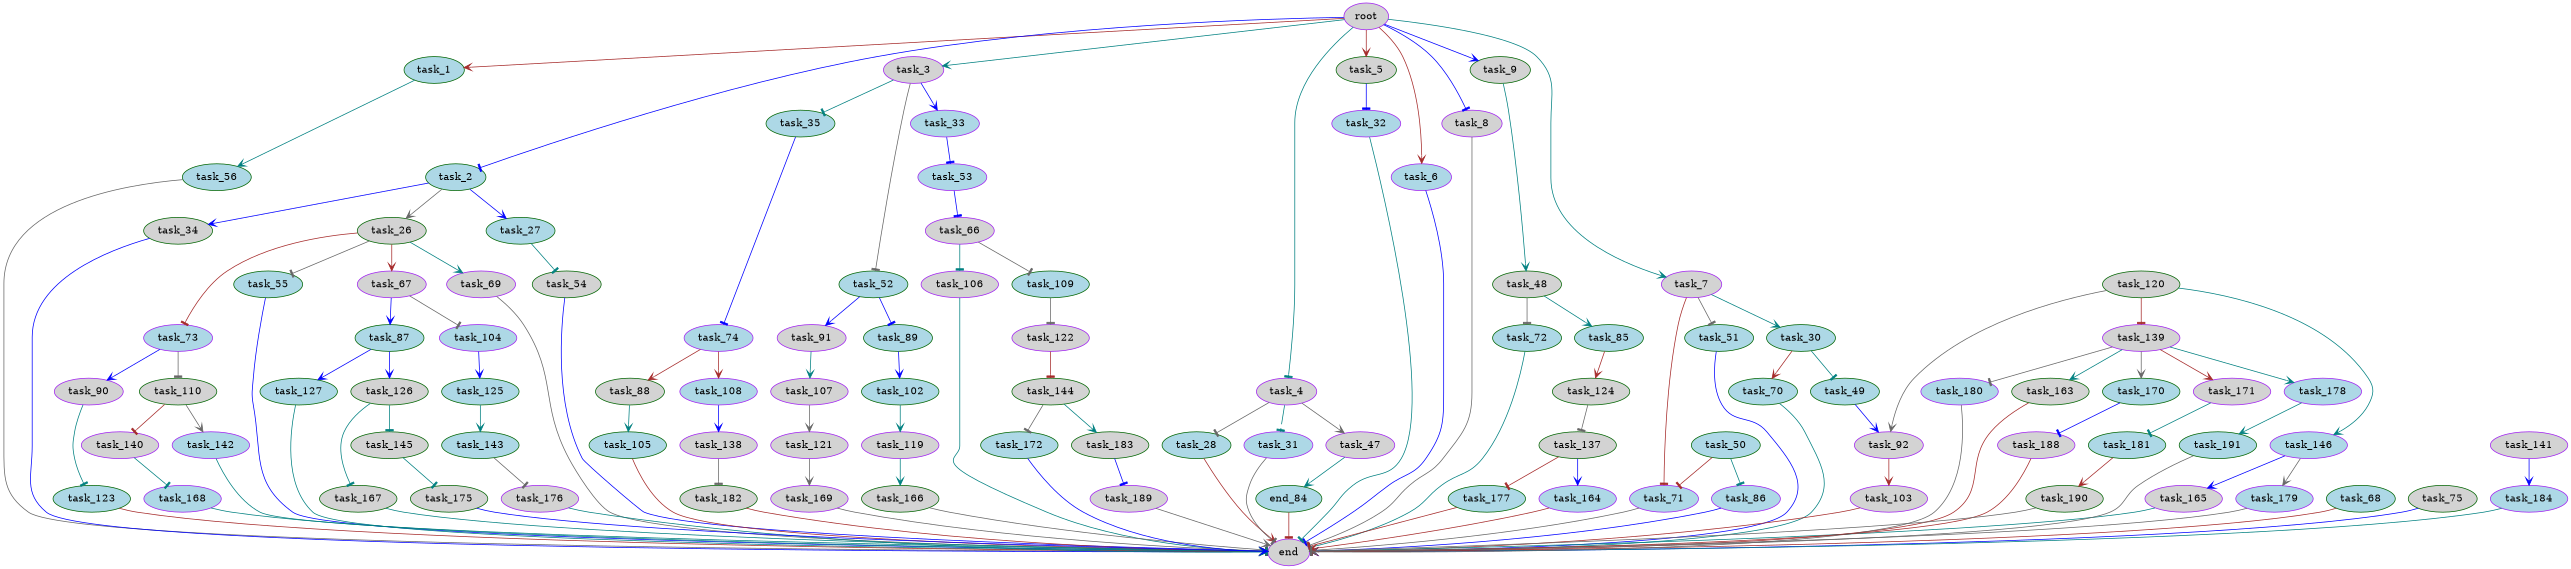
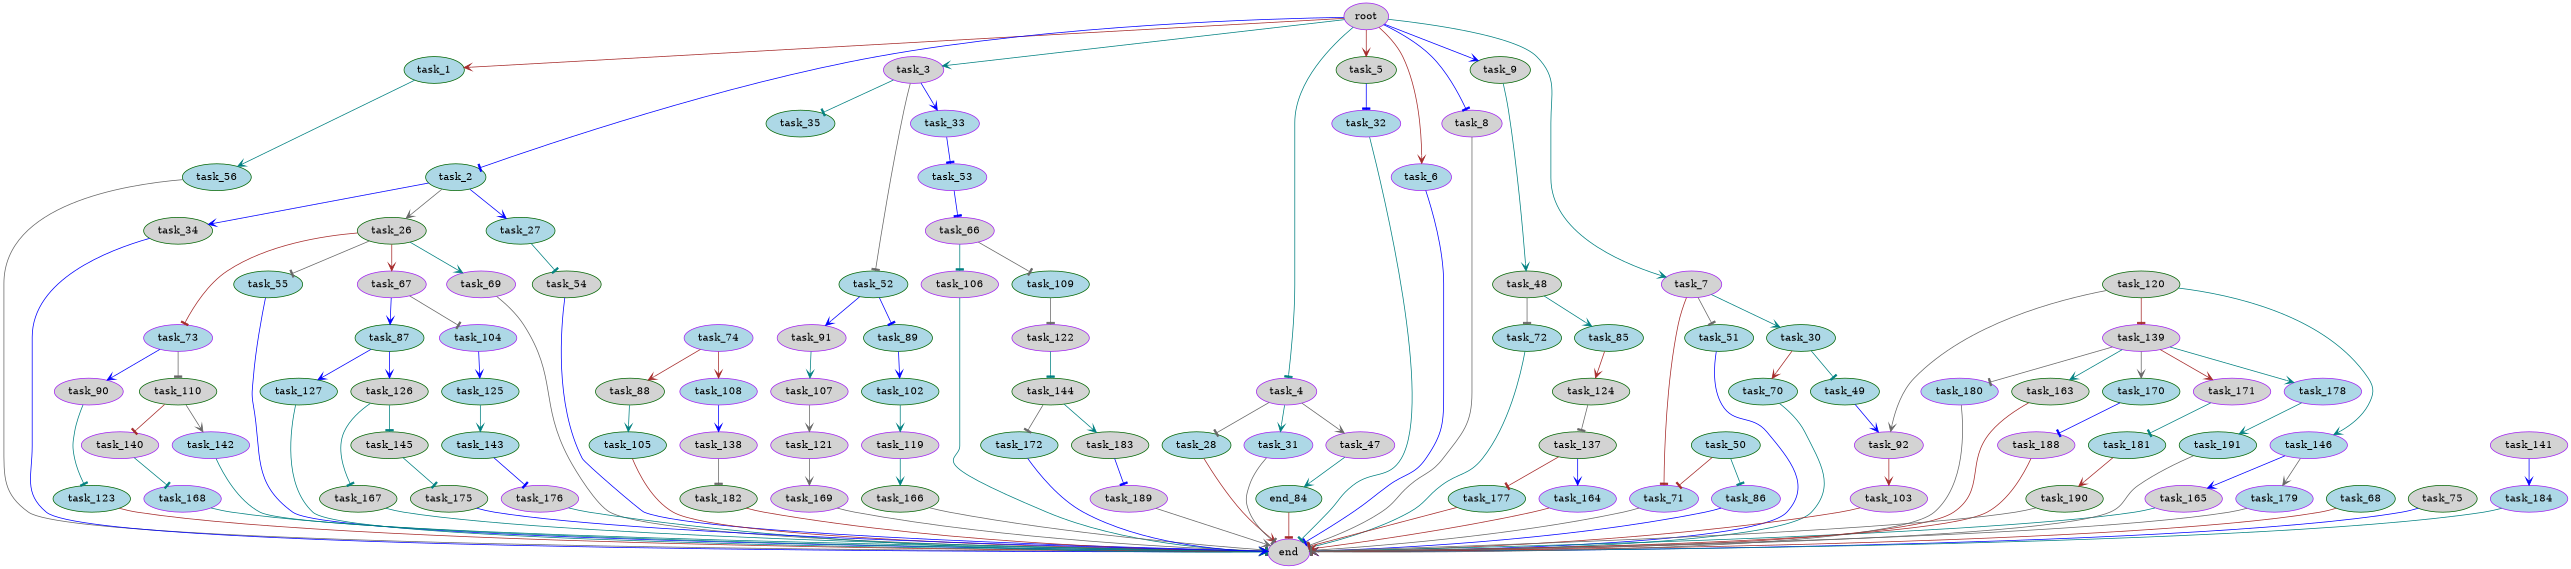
(760, 229) -> none
(1051, 363) -> (1051, 363)
(1283, 415) -> (1283, 415)
(509, 471) -> (509, 471)
